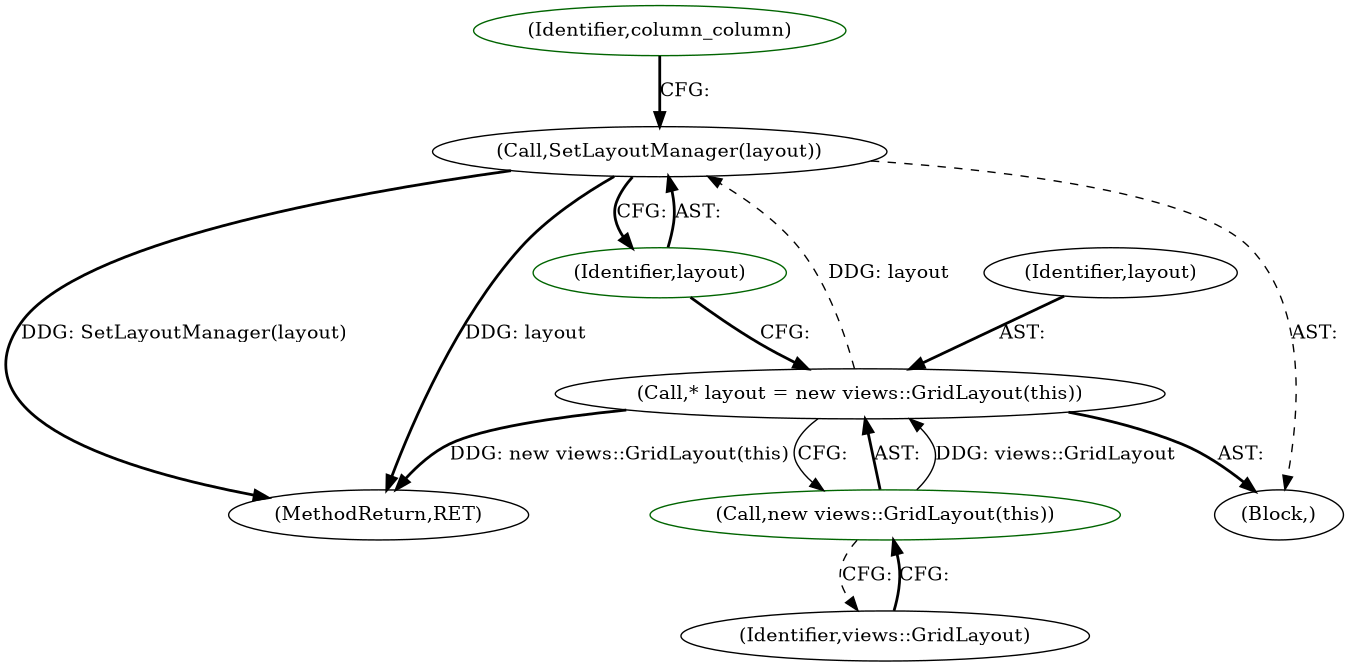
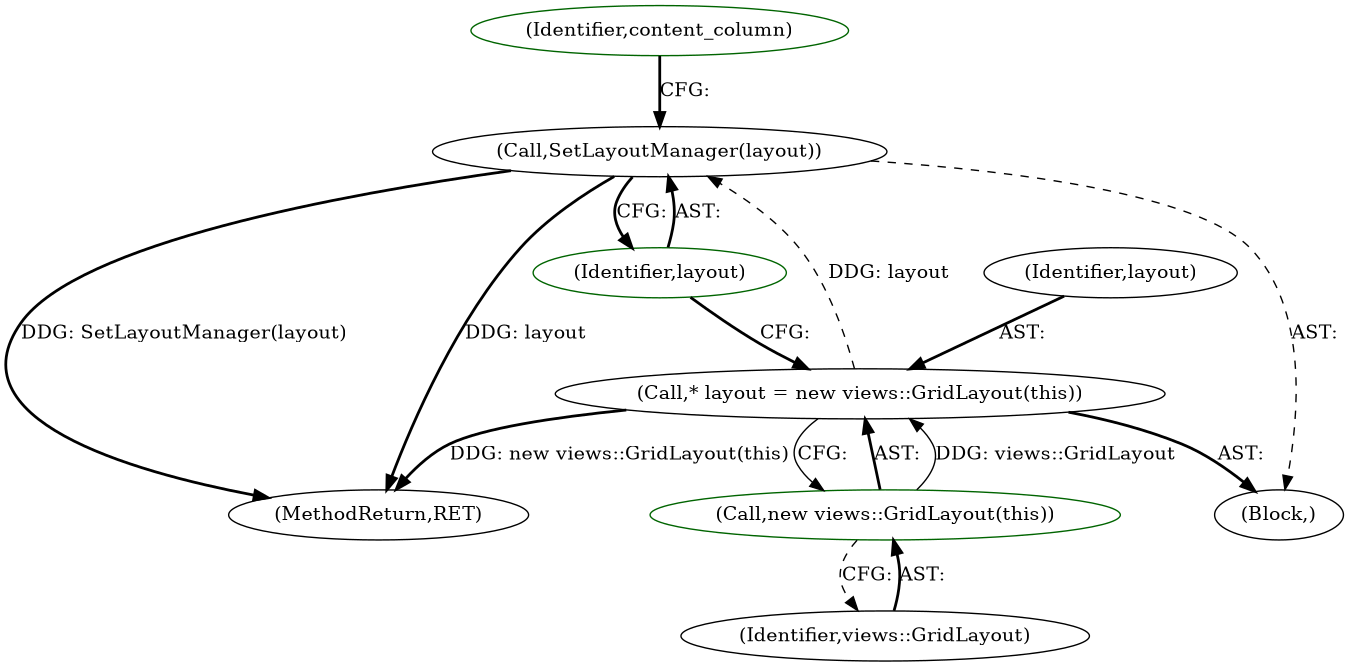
(660, 31) -> (660, 31)
(928, 575) -> (926, 575)
